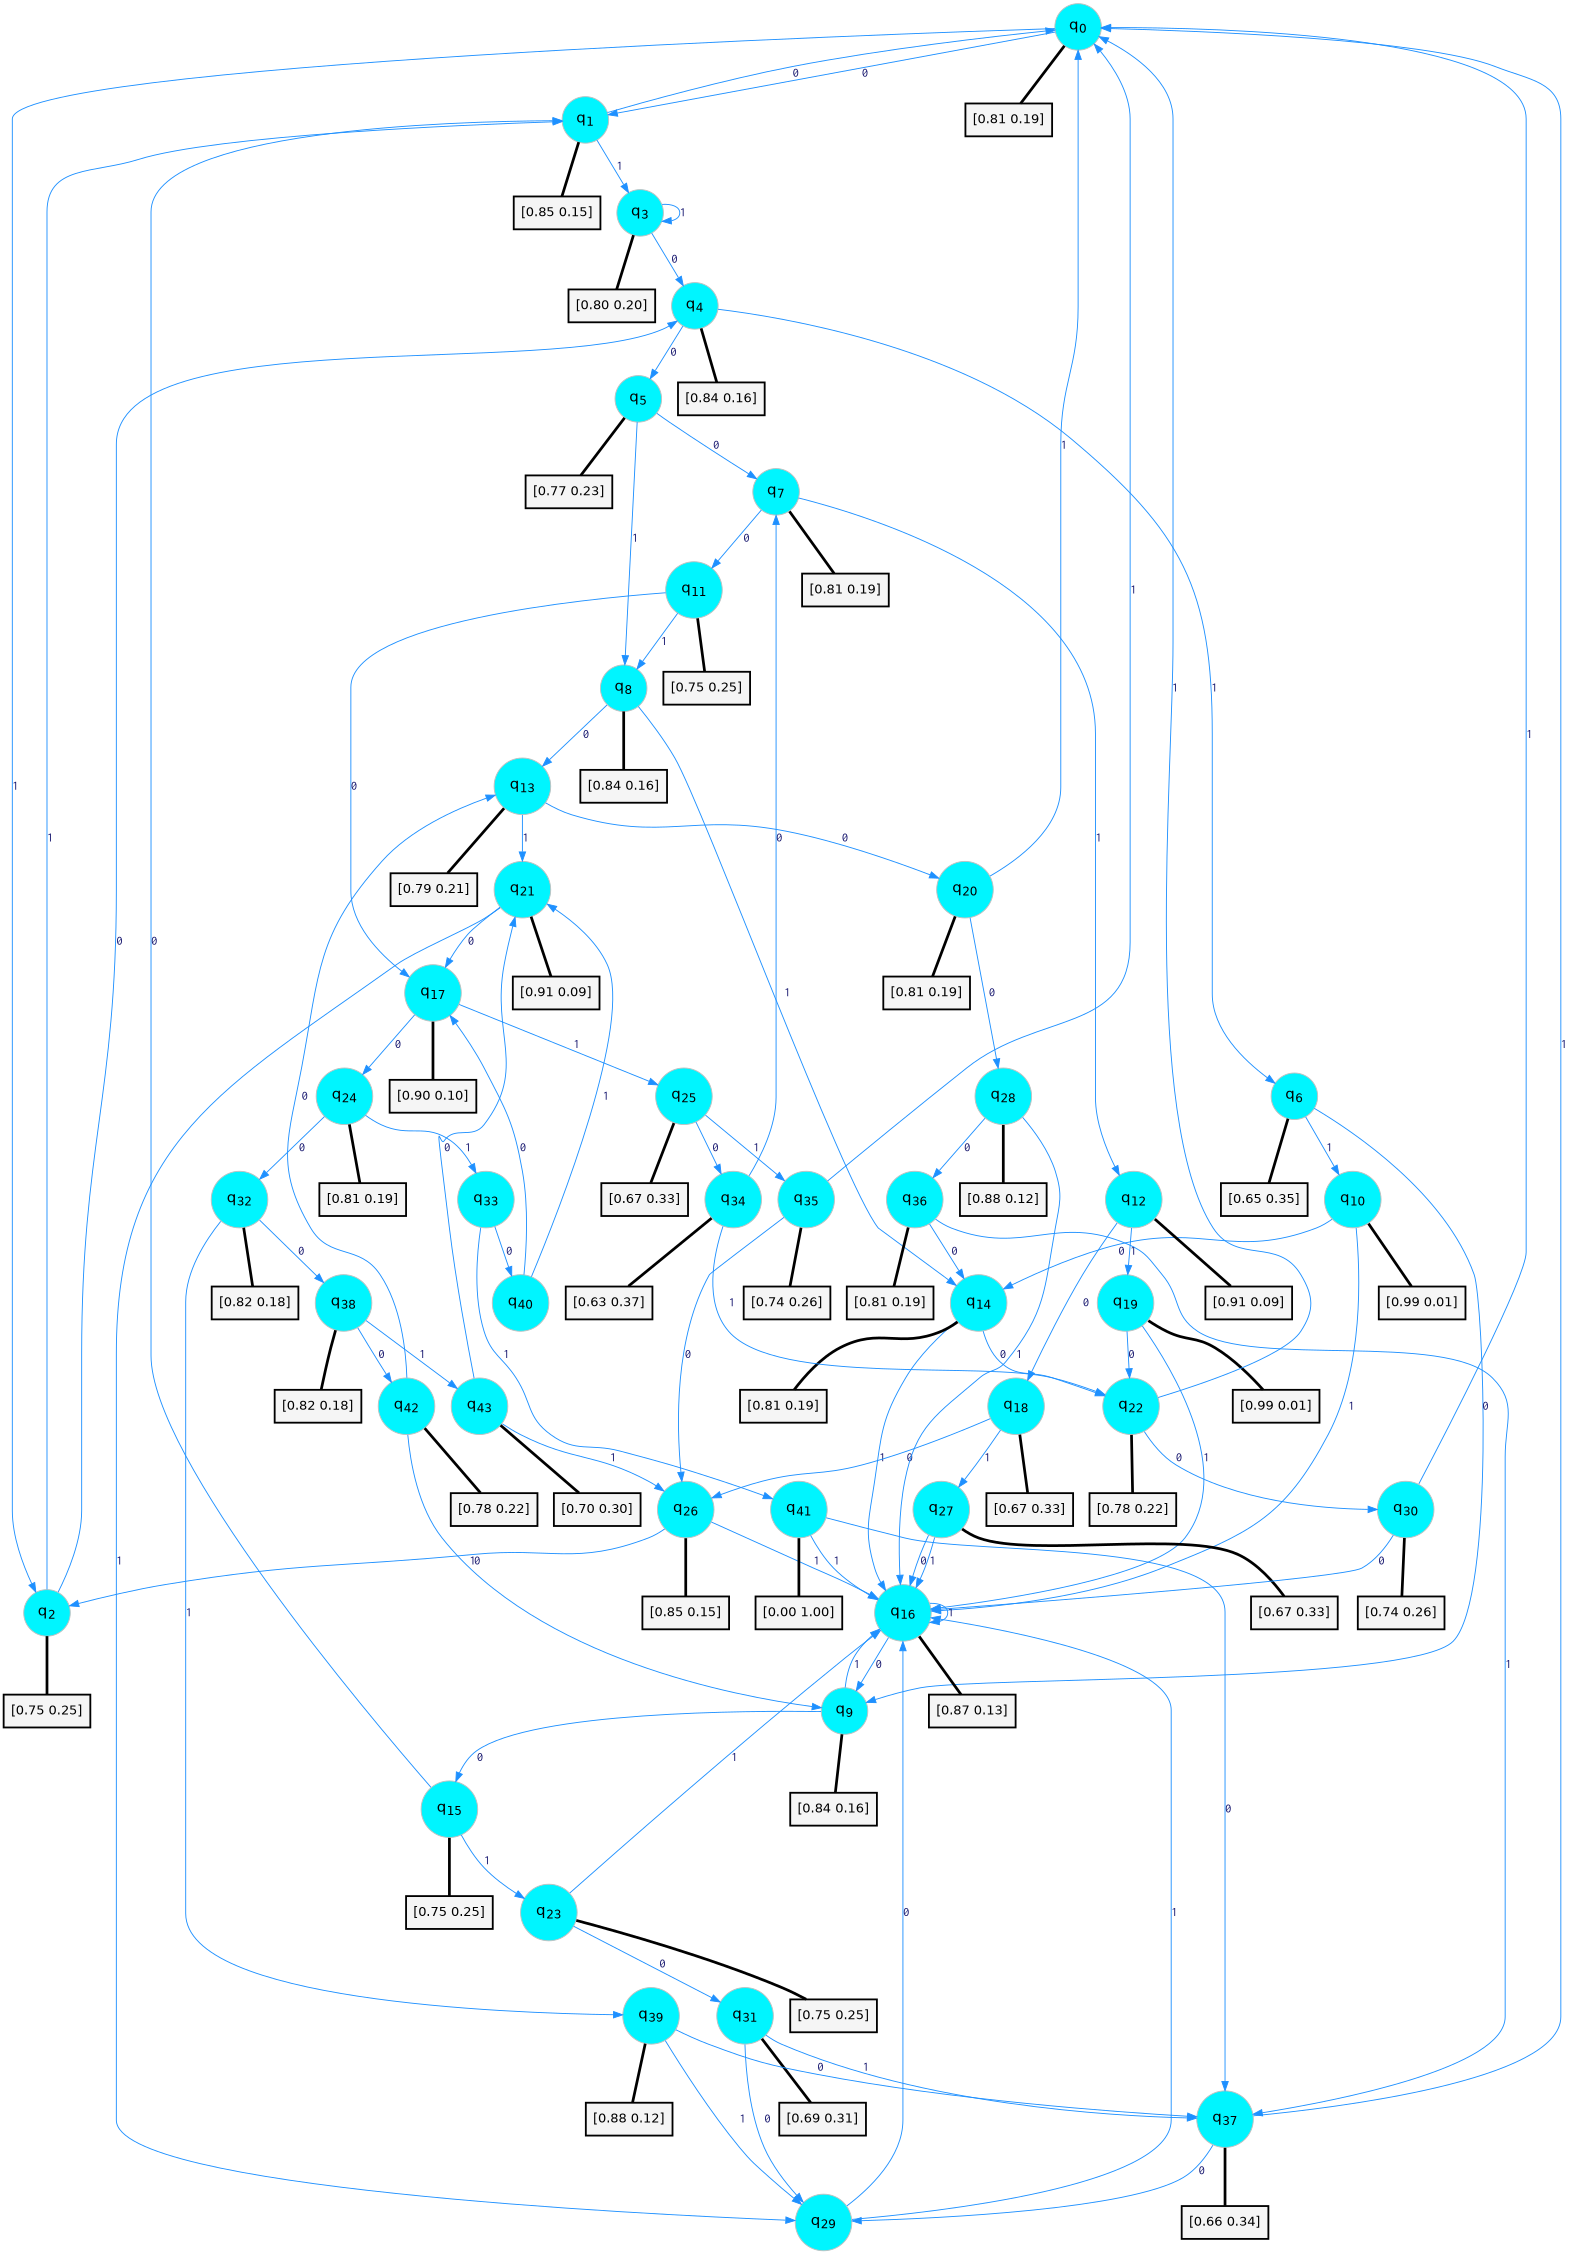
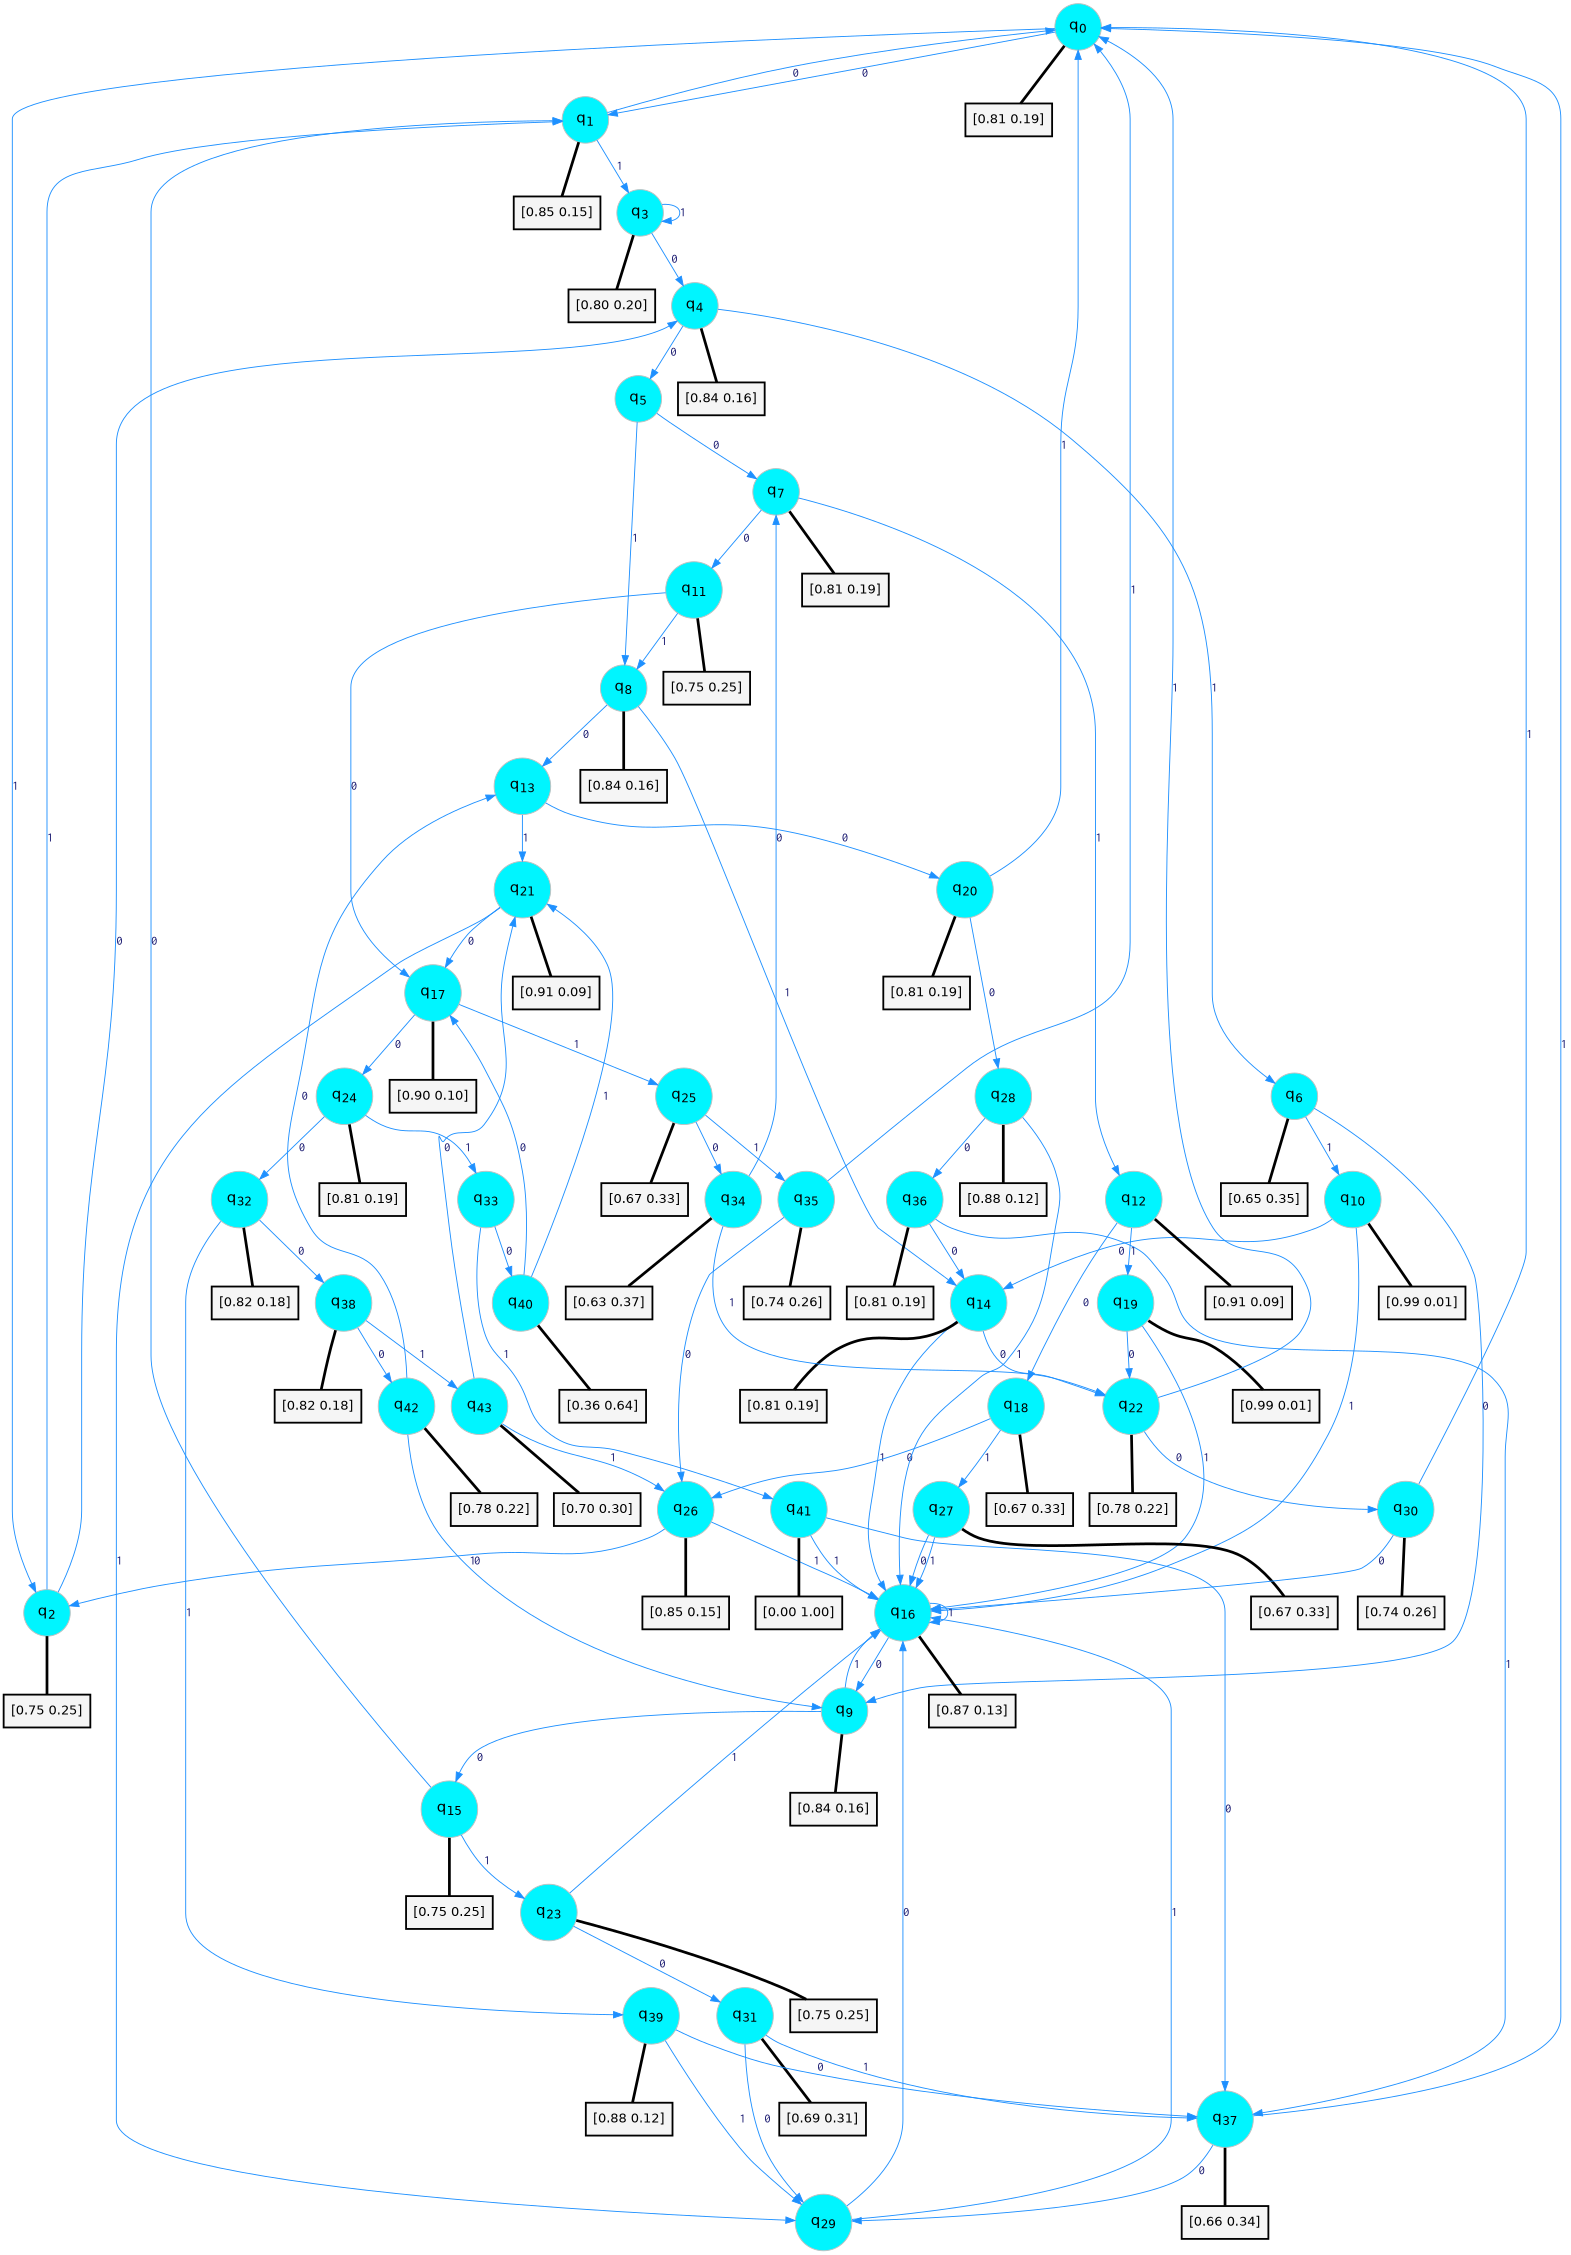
(569, 492) -> none
(434, 890) -> none
none -> (603, 1406)
